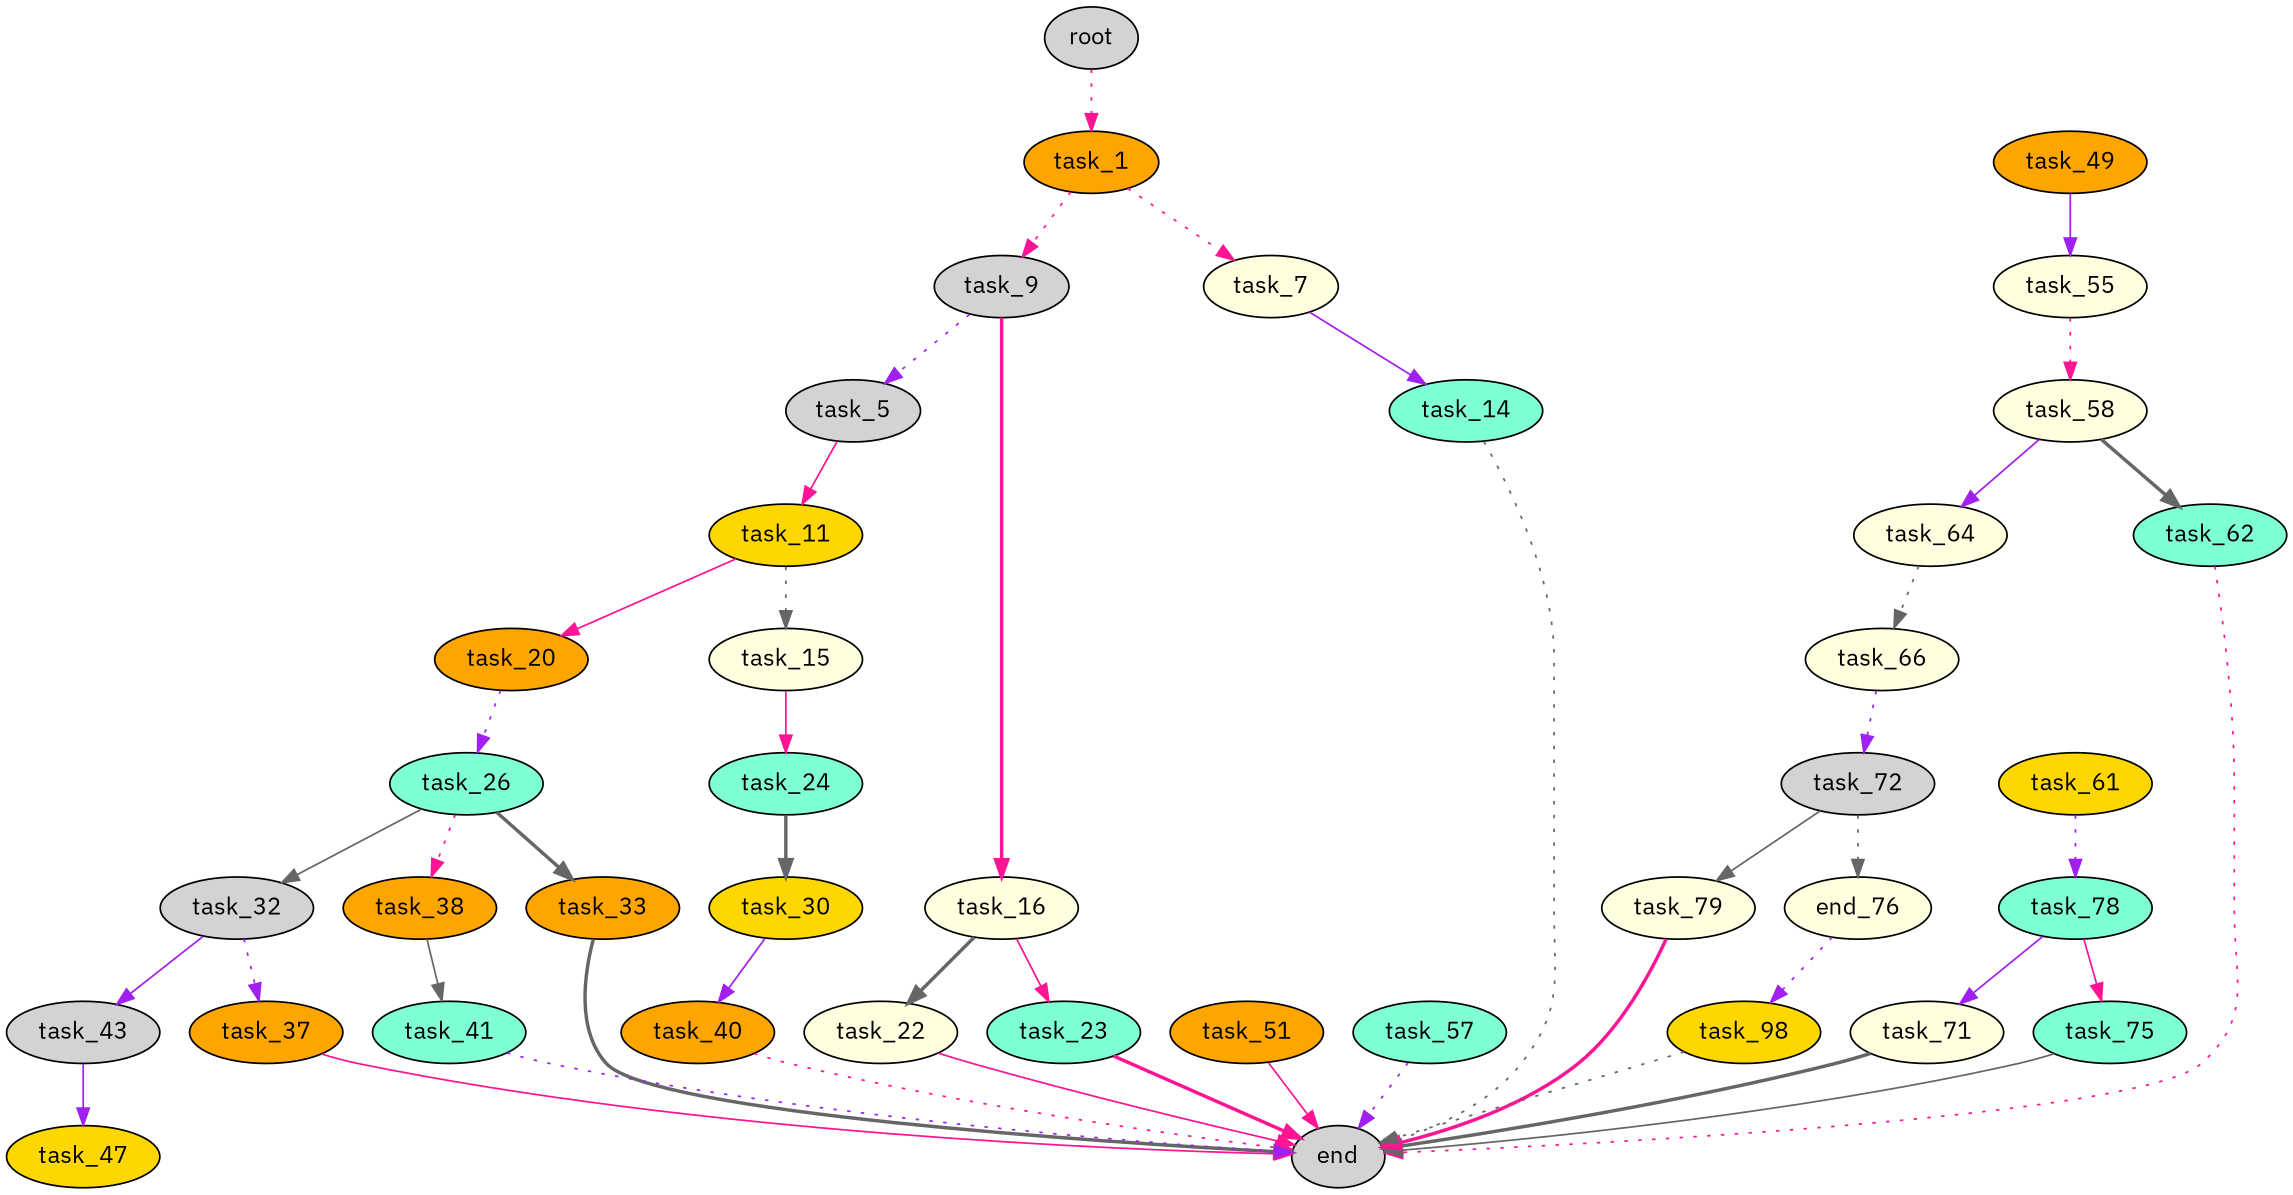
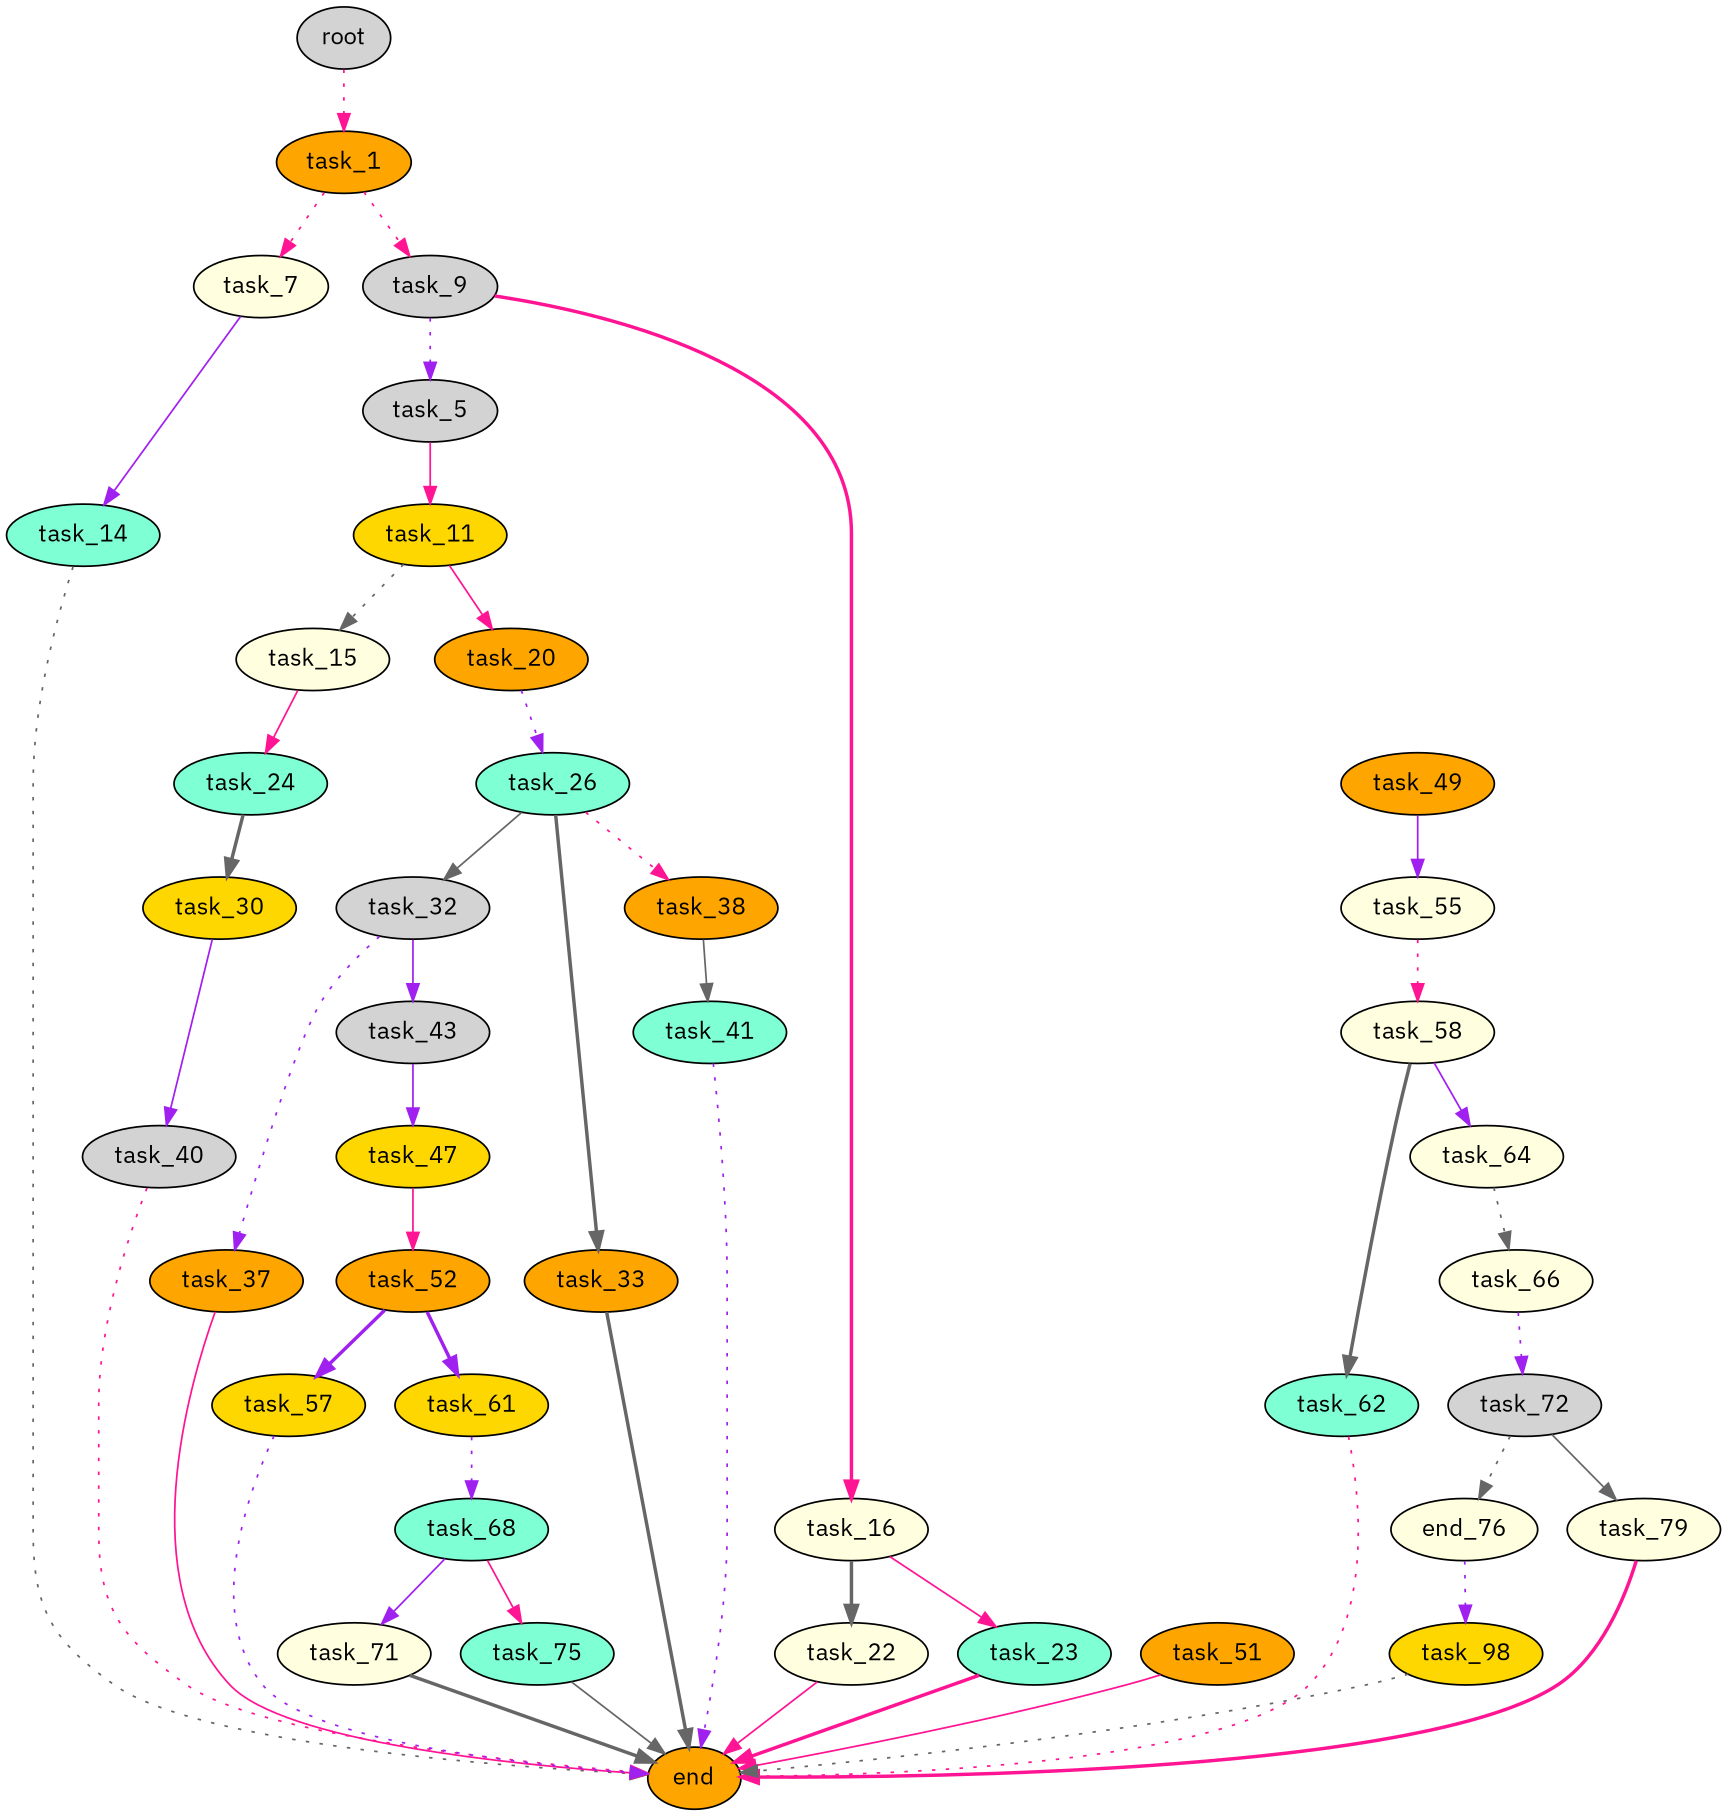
(2075, 908) -> (472, 1530)
(698, 1032) -> (159, 1157)
(1430, 1032) -> (289, 1405)
(1338, 1157) -> (694, 1778)
none -> (413, 1281)
